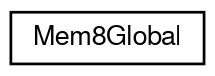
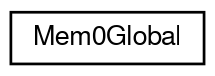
(107, 38) -> (107, 38)
